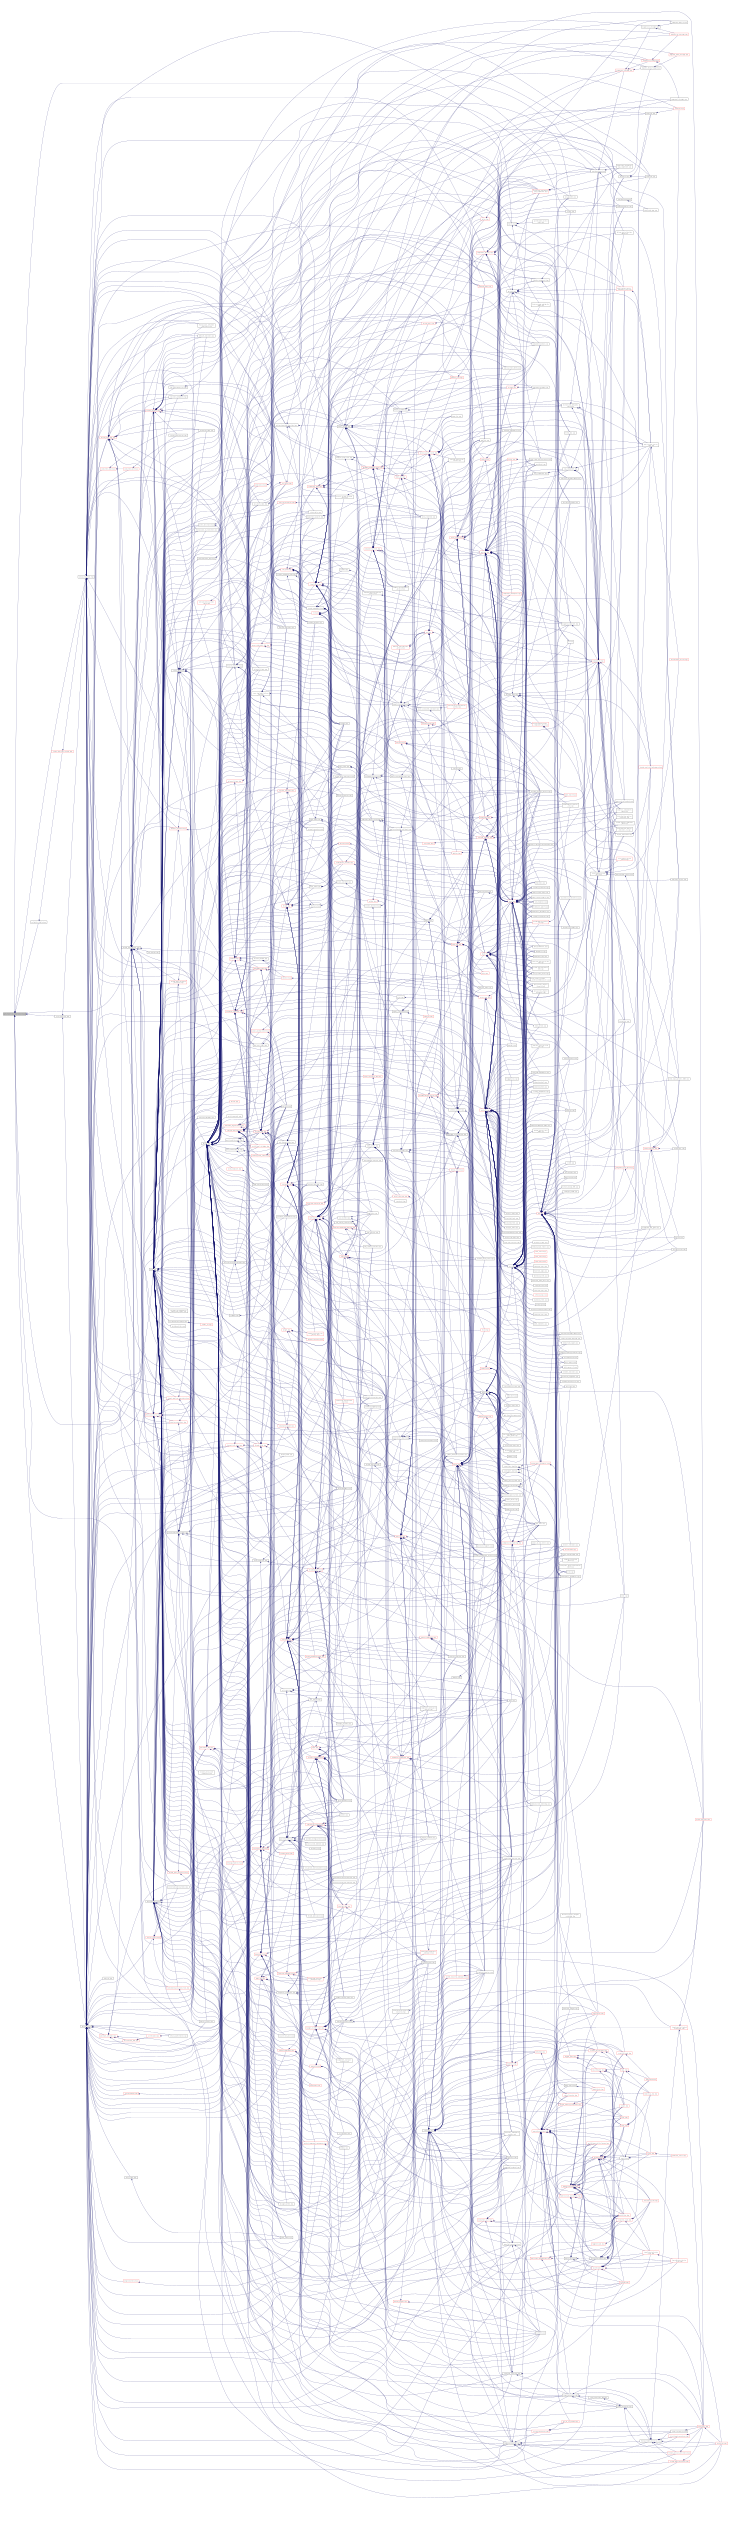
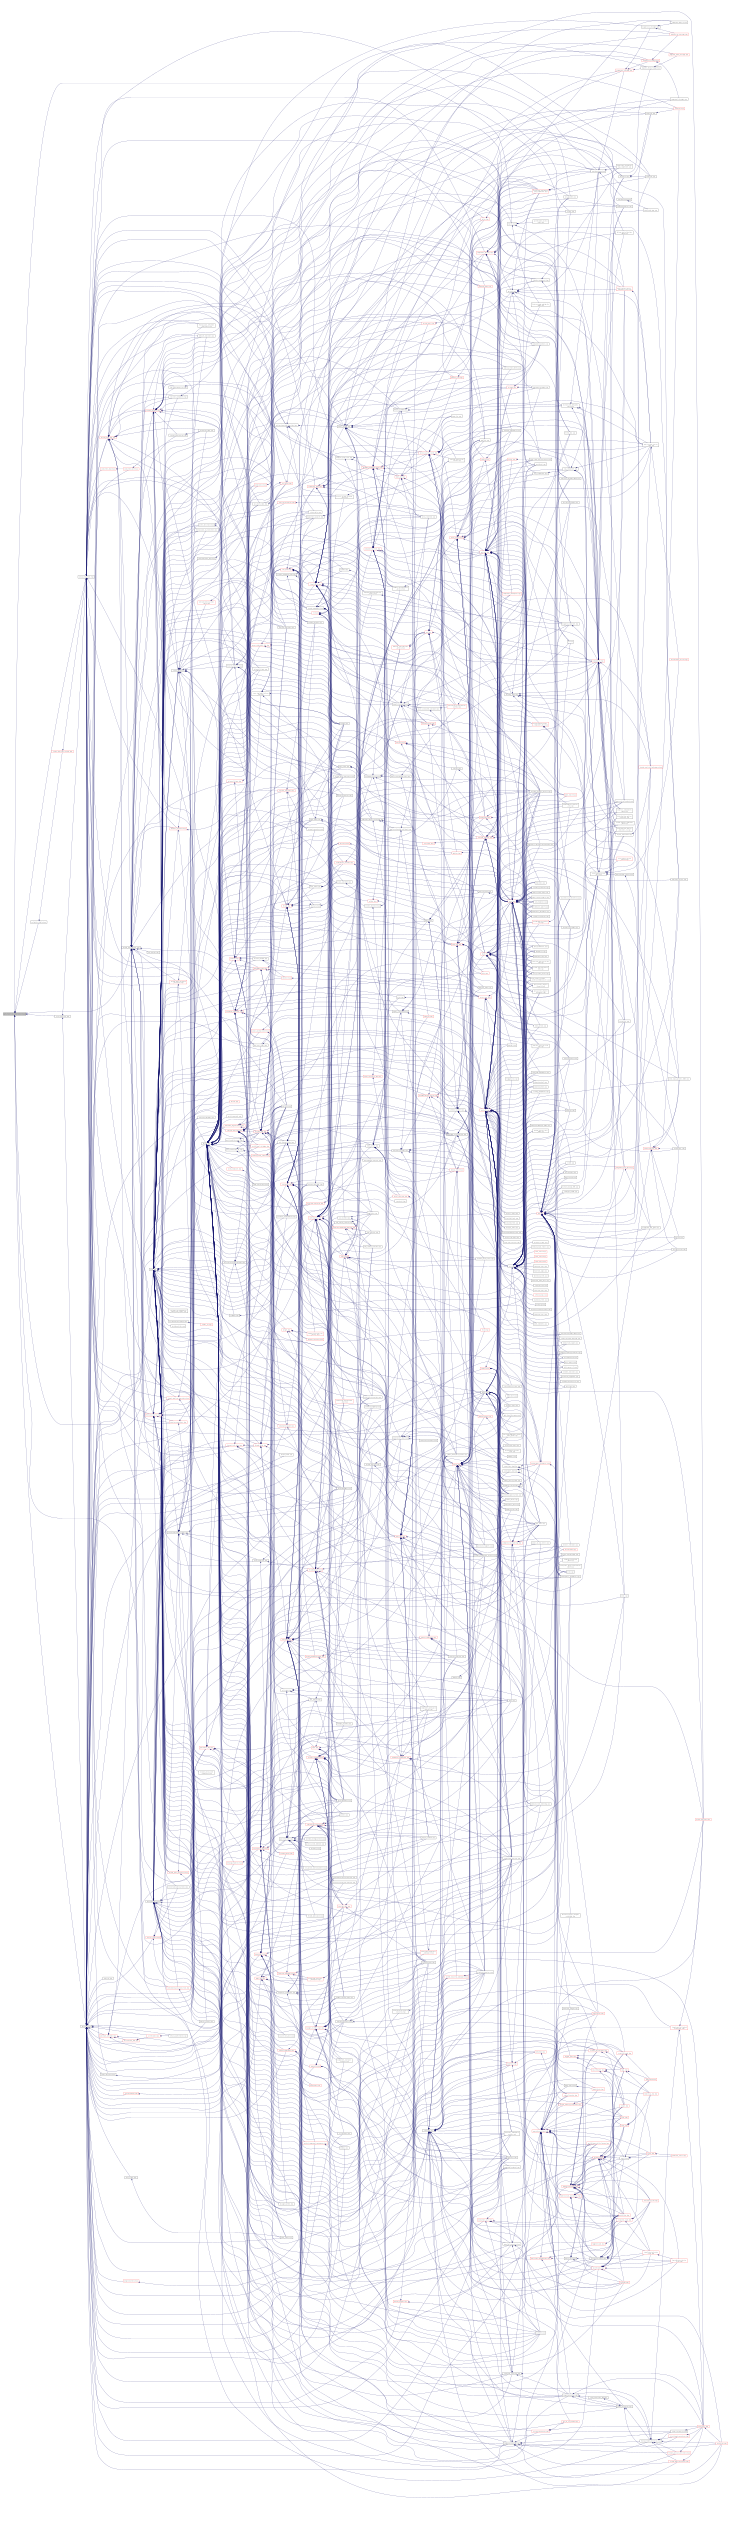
(151, 439) -> (192, 433)
(279, 861) -> (382, 557)
none -> (108, 2074)
(536, 2106) -> (551, 2301)
